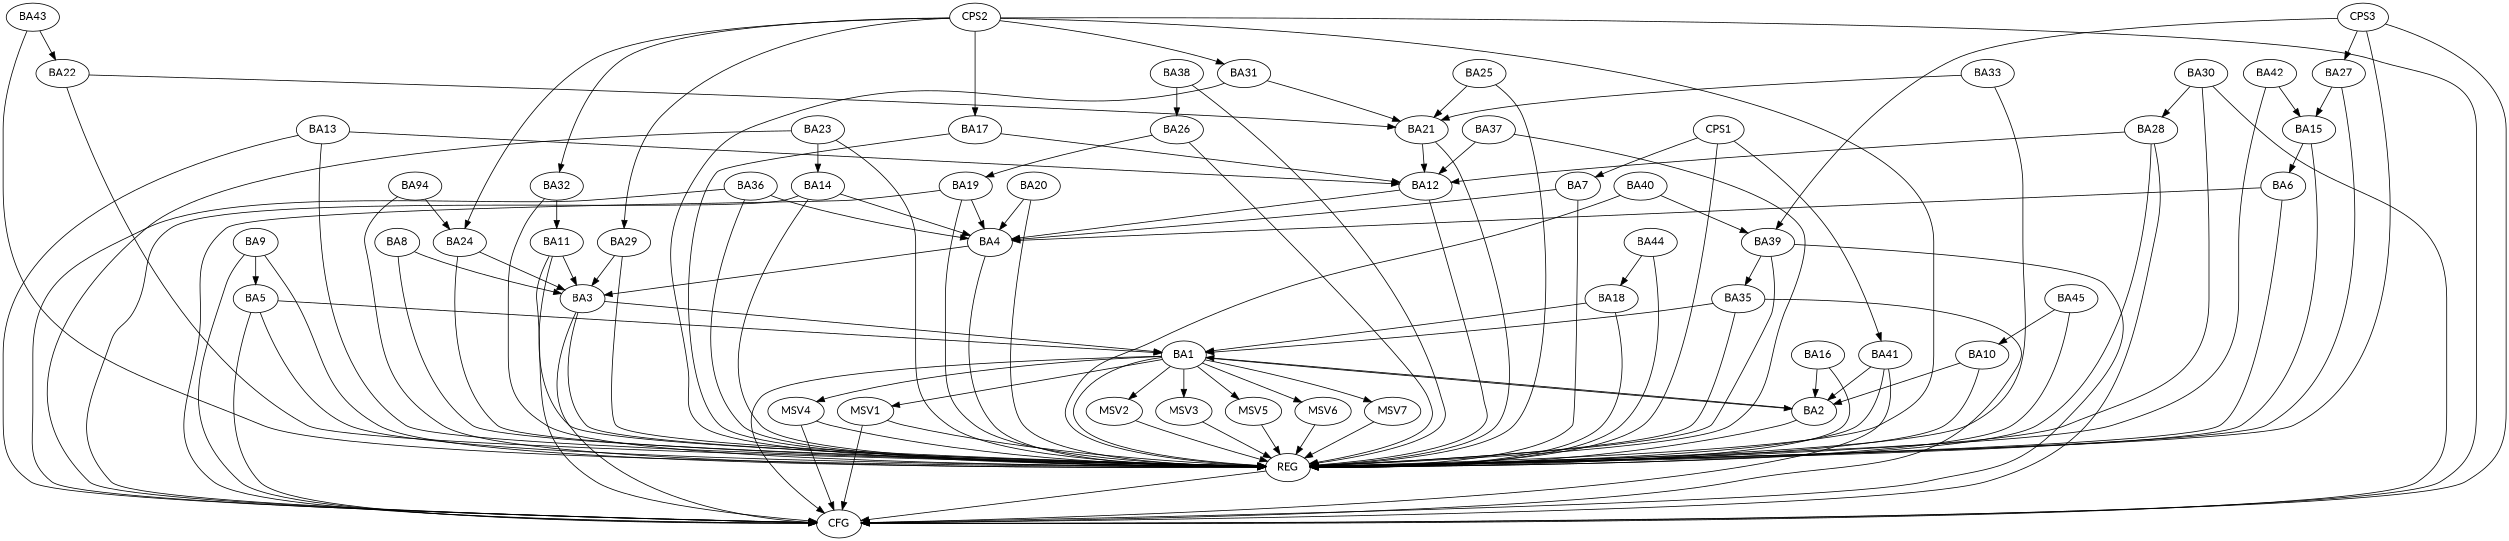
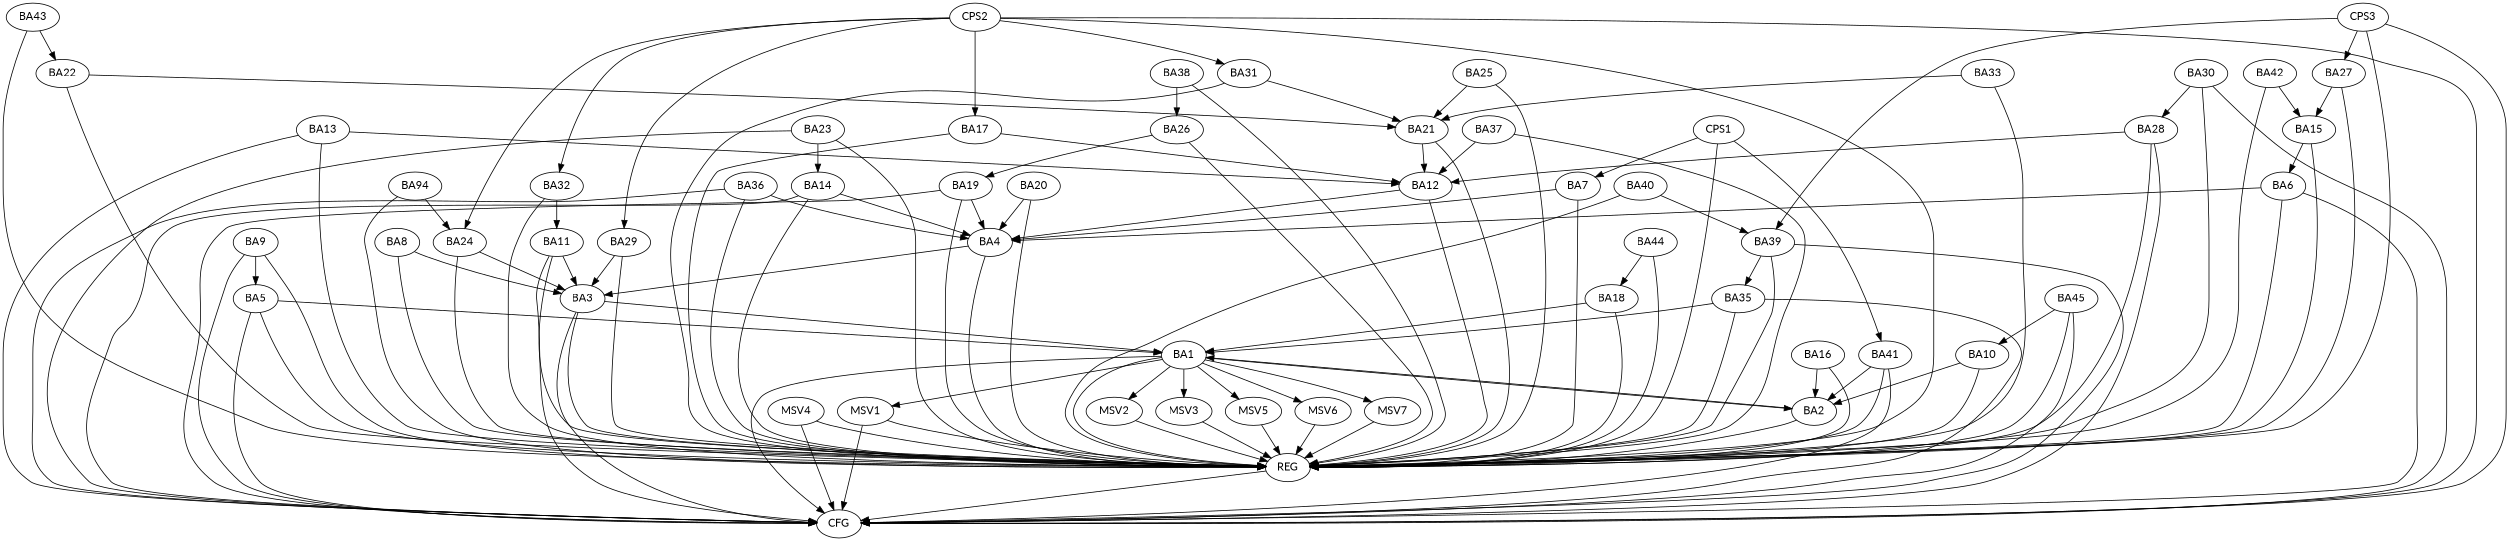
(992, 370) -> none
none -> (1749, 492)
none -> (1812, 508)
